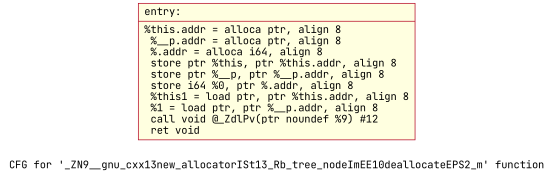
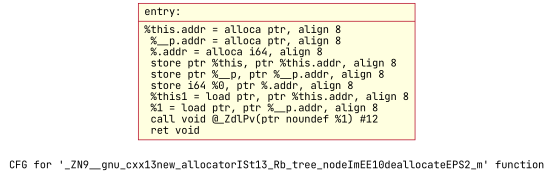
(261, 119) -> (261, 119)
